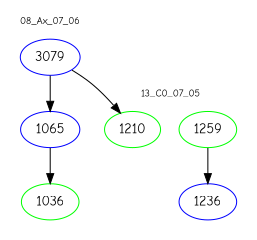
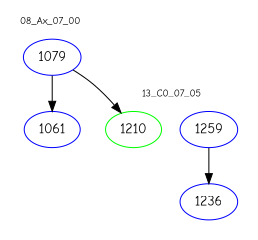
(50, 22) -> (51, 22)
(50, 57) -> (52, 57)
(50, 130) -> (52, 130)
(208, 130) -> (209, 130)
(50, 202) -> none
